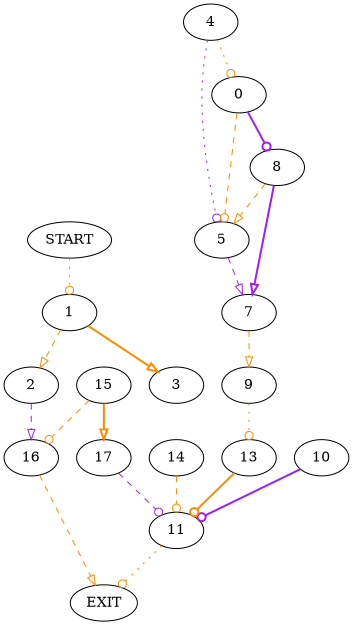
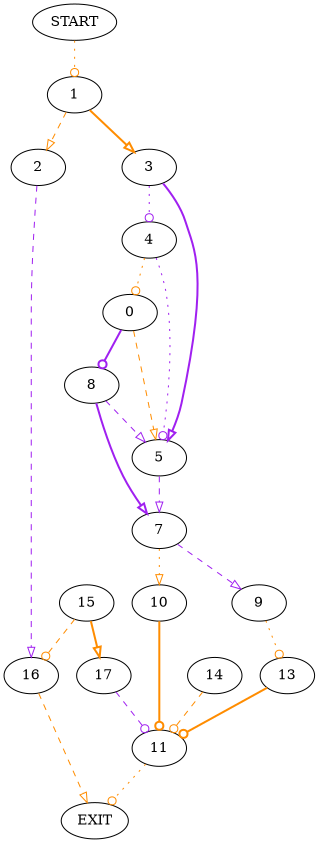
(231, 163) -> (144, 380)
none -> (149, 200)
(253, 200) -> (122, 418)
none -> (197, 305)
(249, 344) -> (205, 564)
(253, 492) -> (159, 671)
none -> (159, 562)
